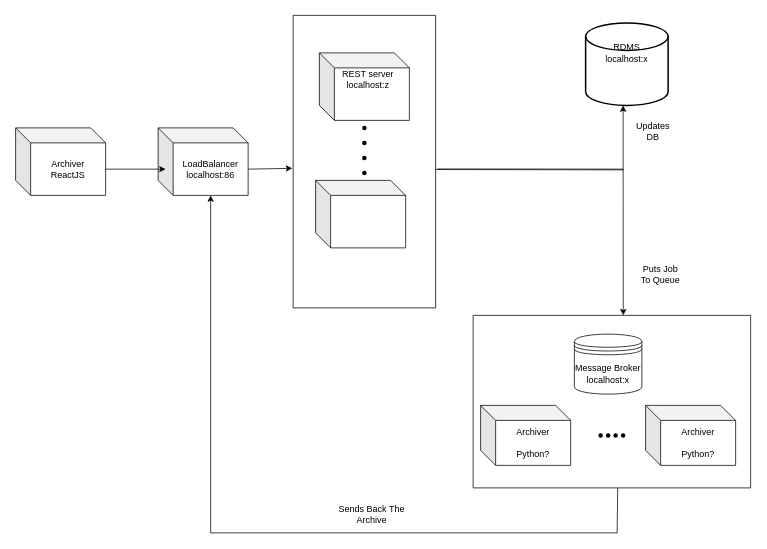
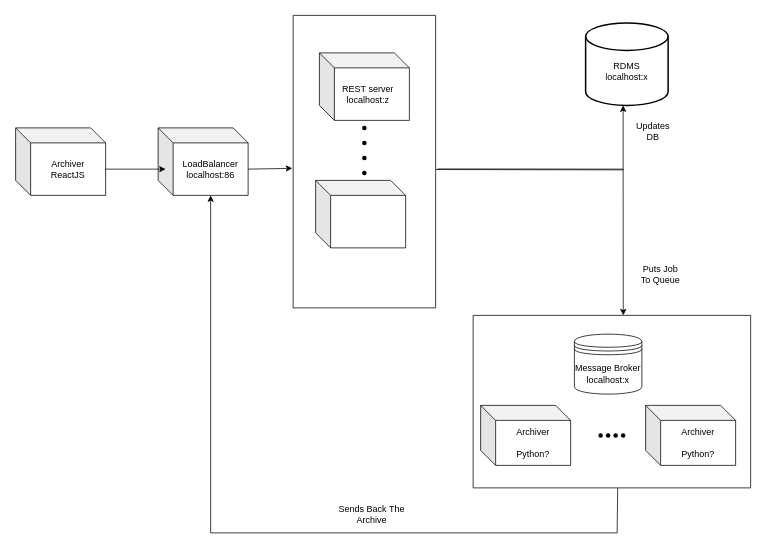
(627, 53) -> (627, 72)
(368, 79) -> (368, 94)
